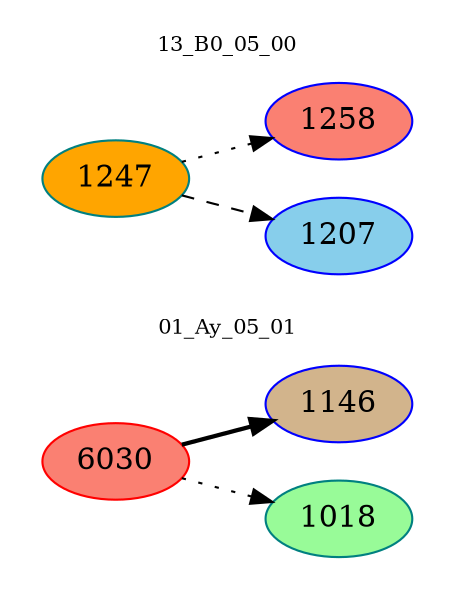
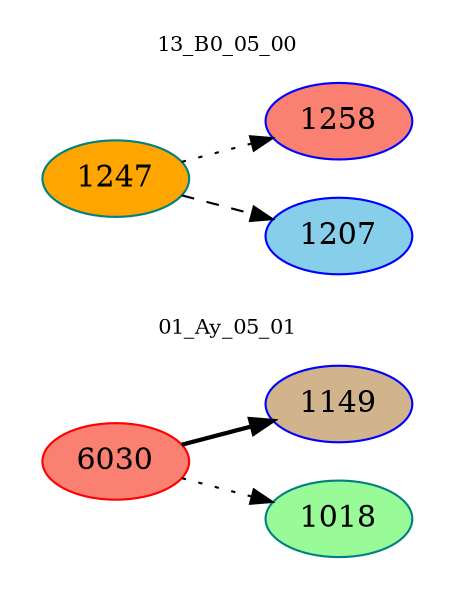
(339, 404) -> (339, 404)
